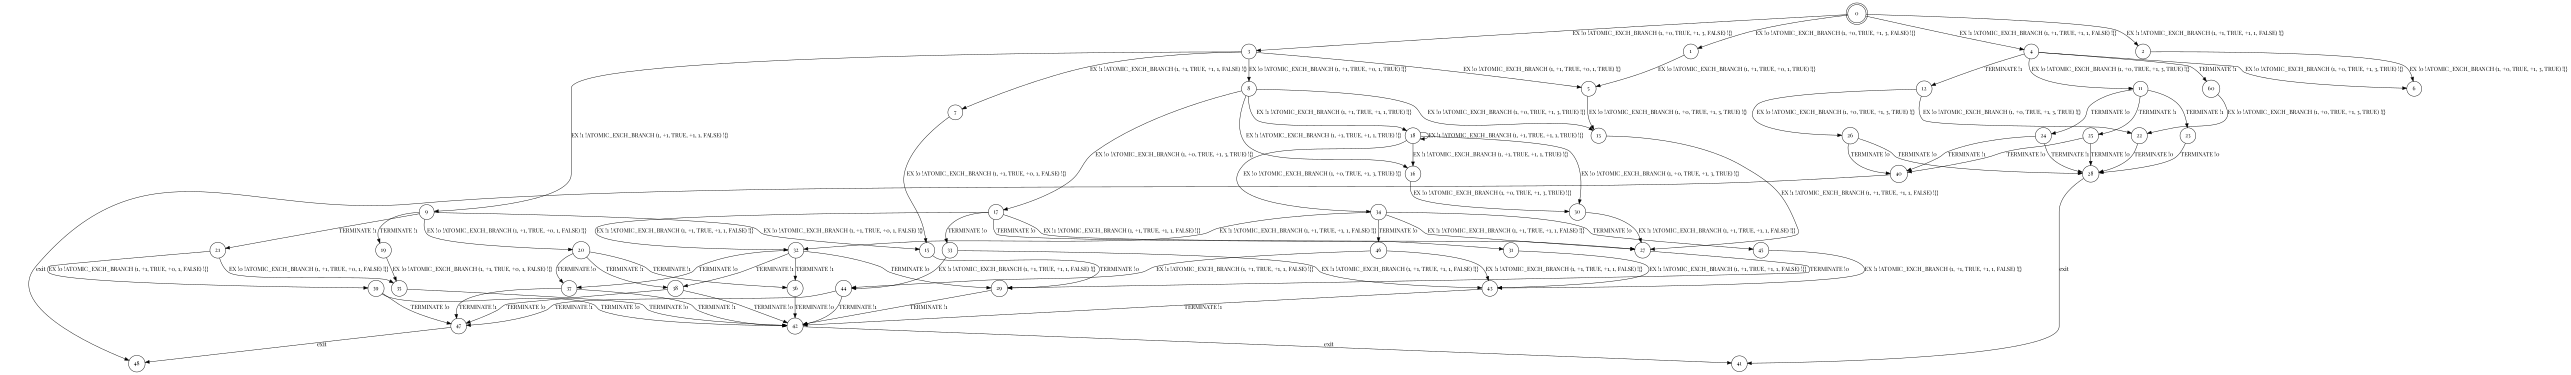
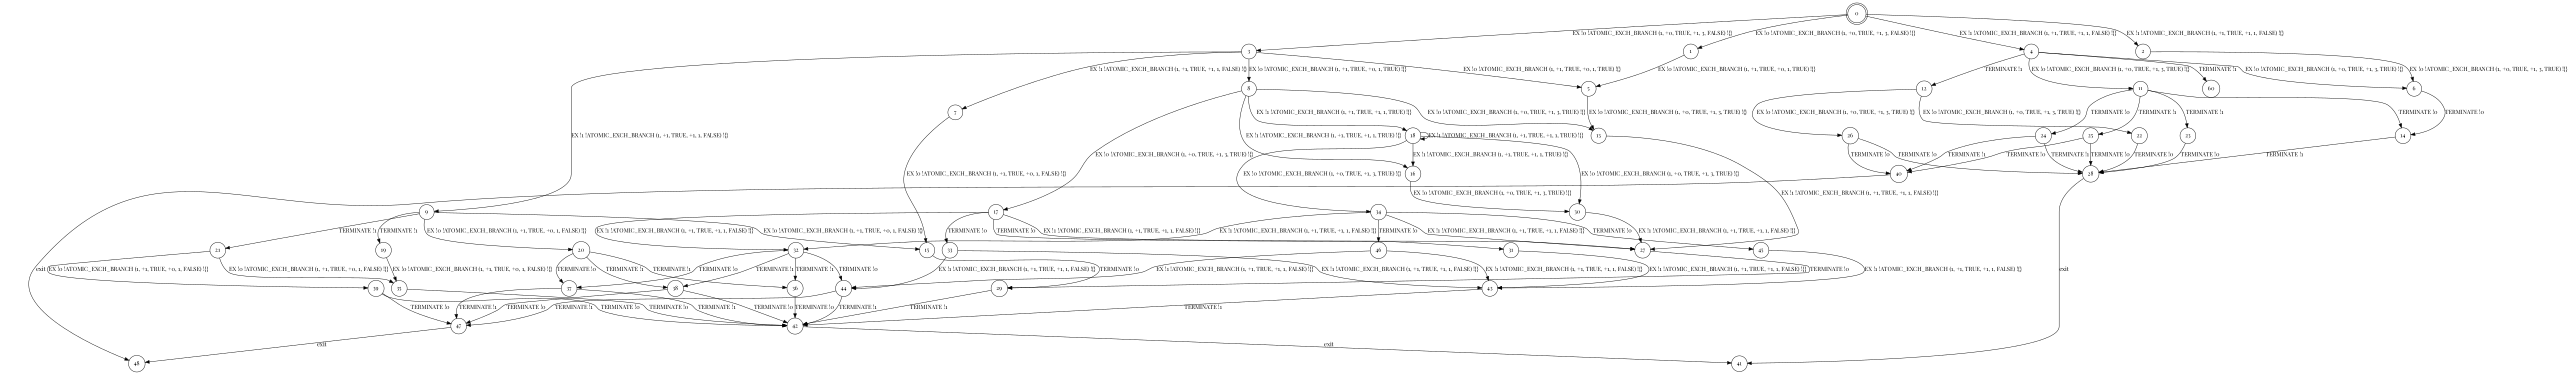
(2203, 126) -> none
none -> (2403, 136)
(894, 274) -> (825, 260)
